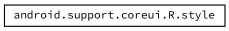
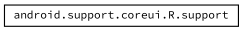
(115, 16) -> (121, 16)
